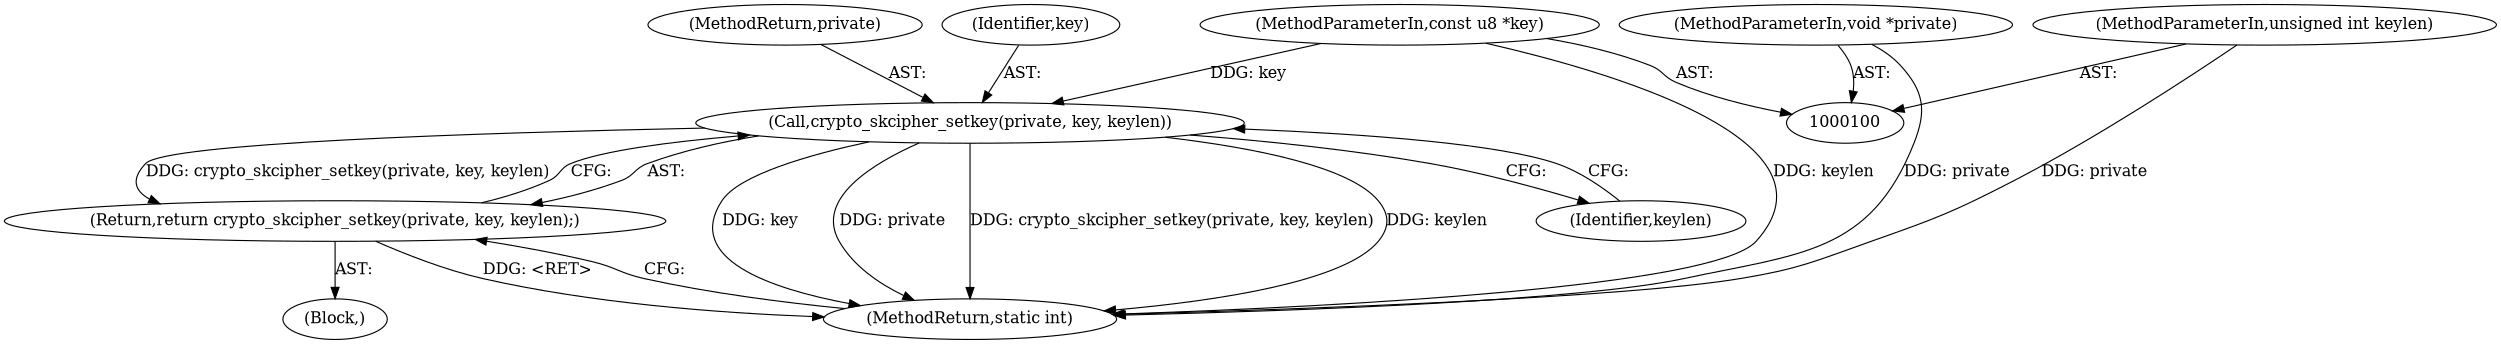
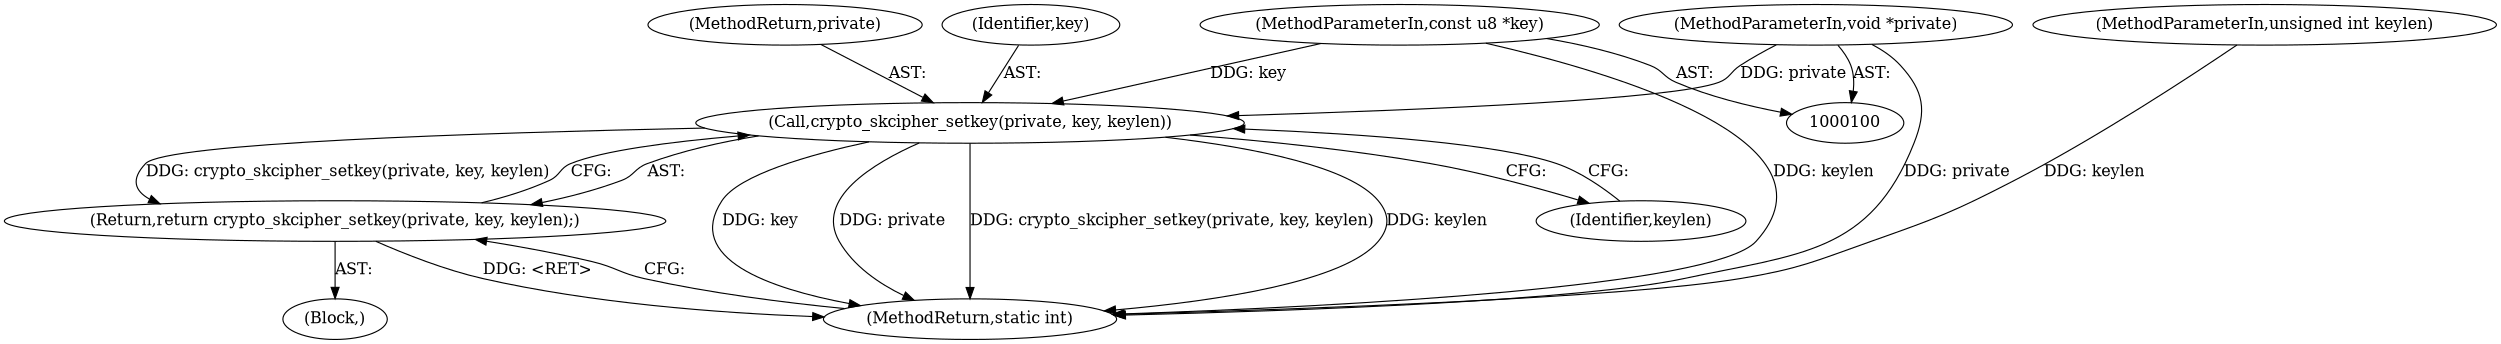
(2045, 76) -> none
none -> (1514, 104)
(2094, 172) -> (2094, 172)
